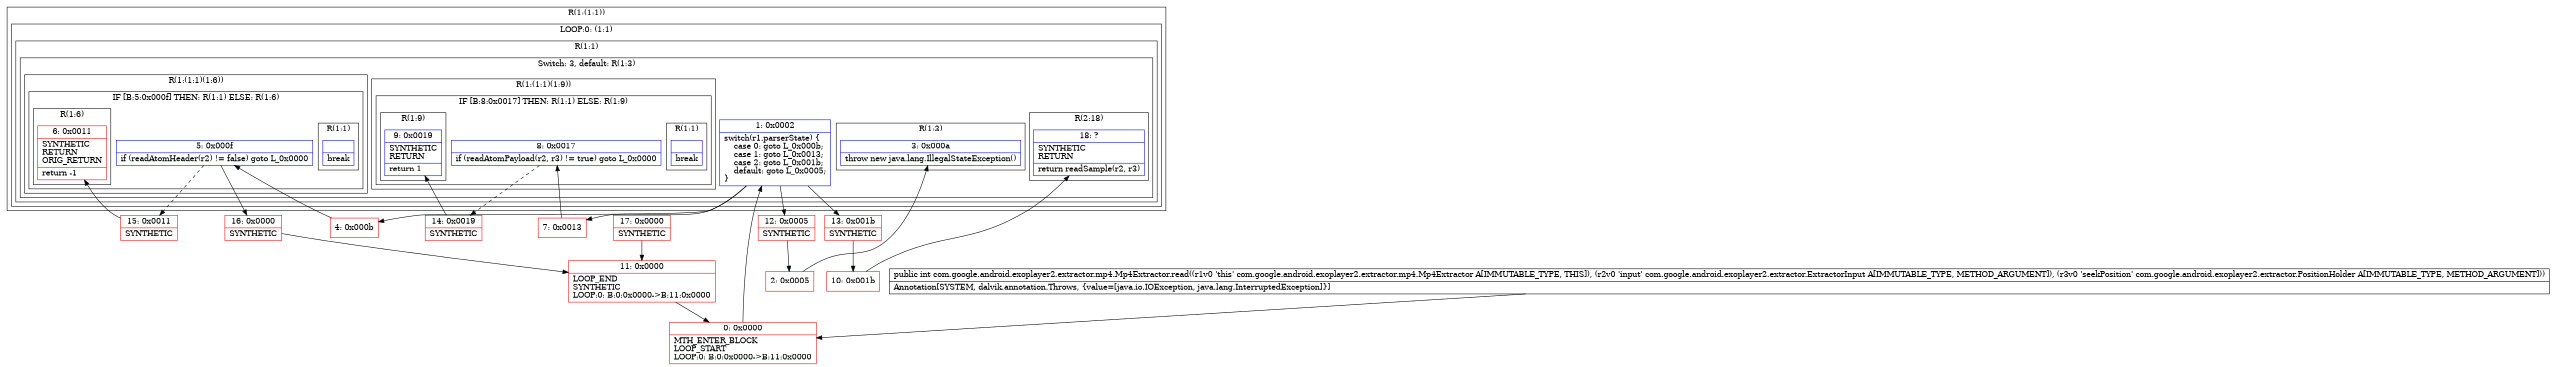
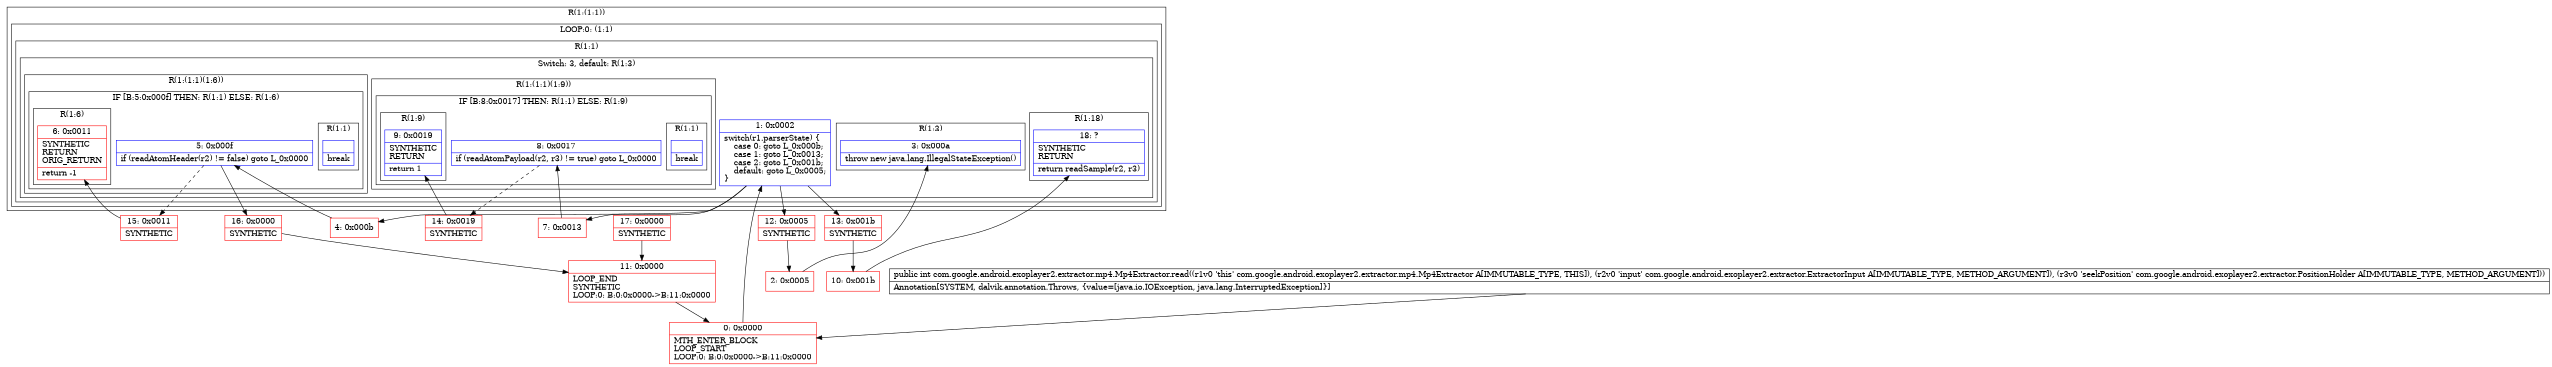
(1089, 119) -> (1089, 119)
